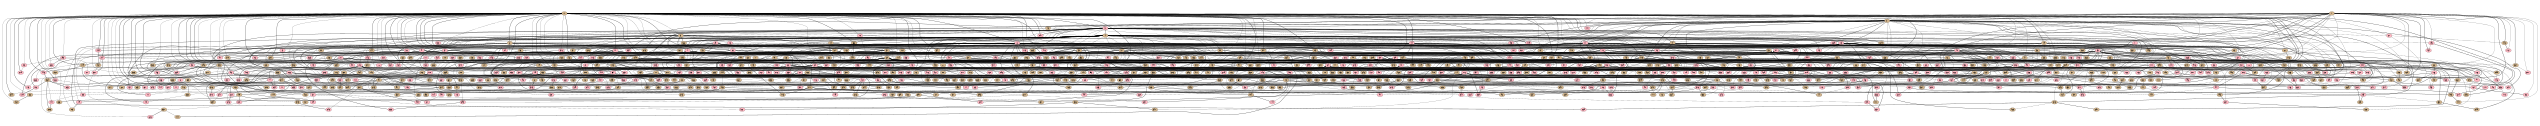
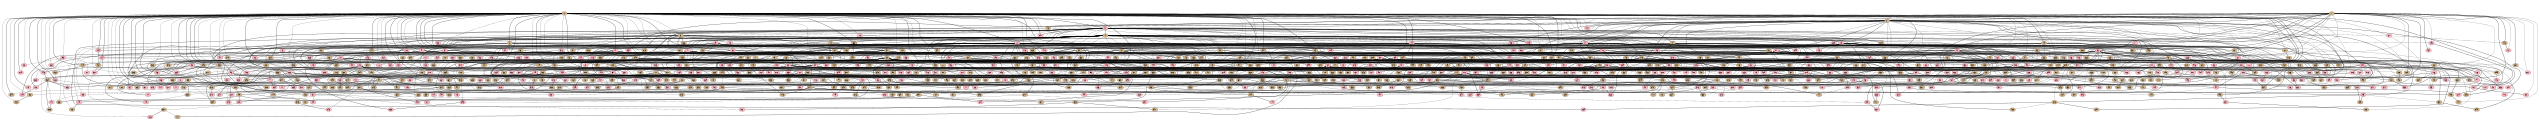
none -> (1850, 56)
